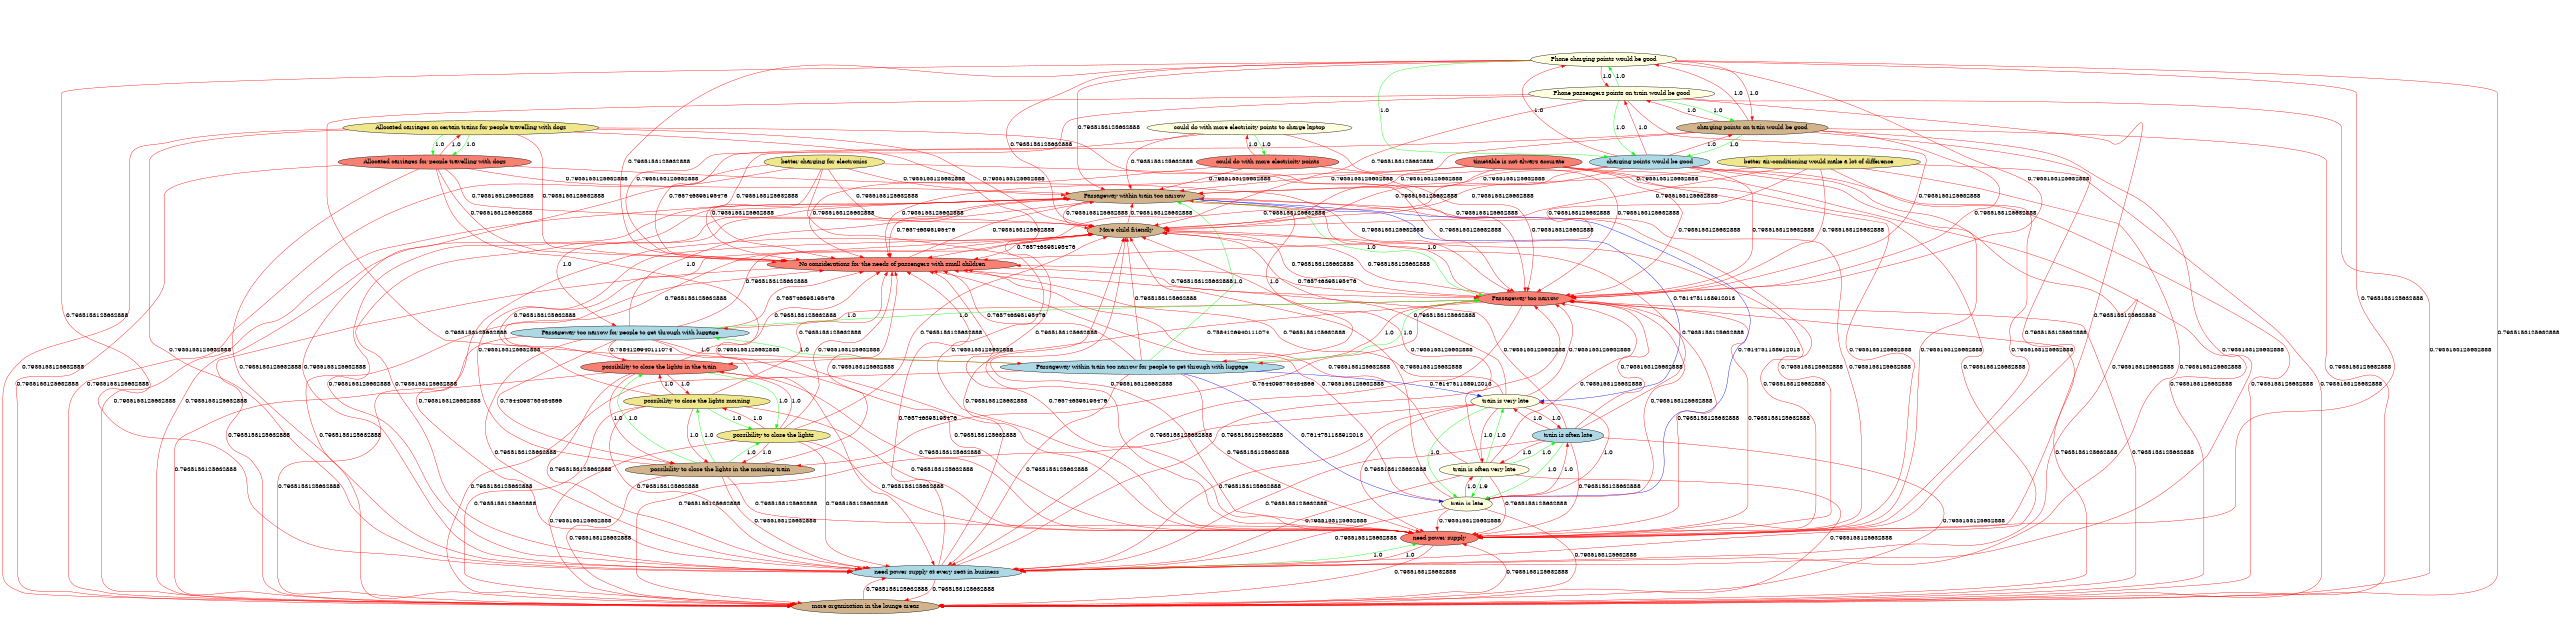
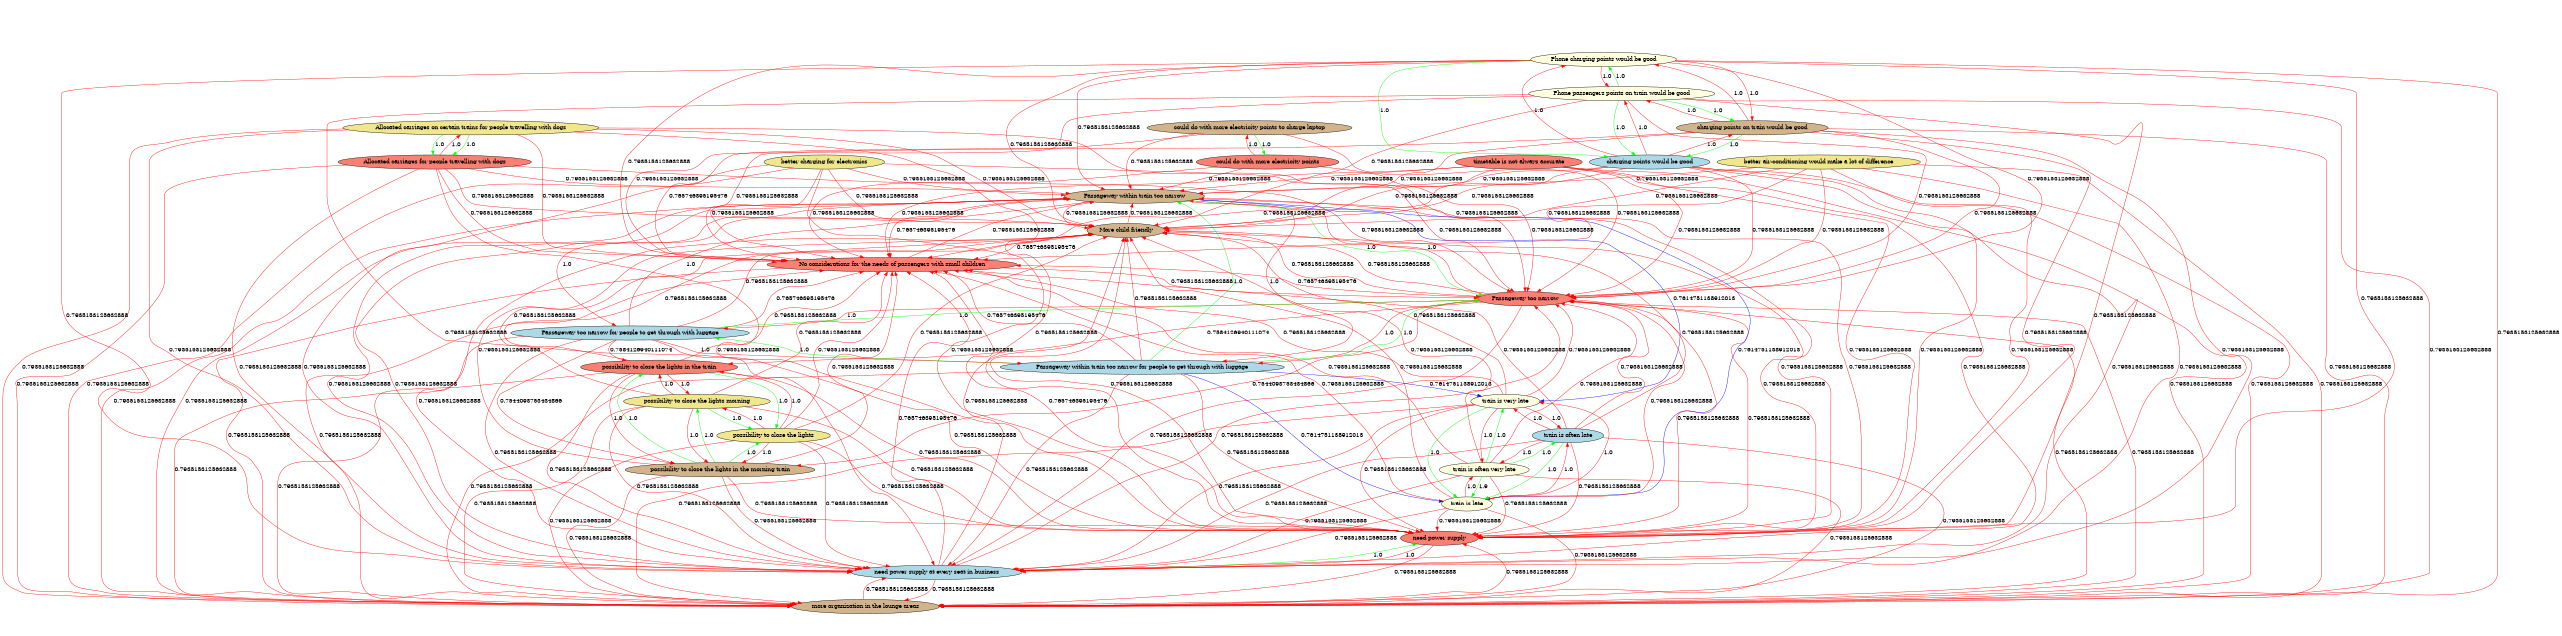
(1250, 128) -> (1250, 128)
